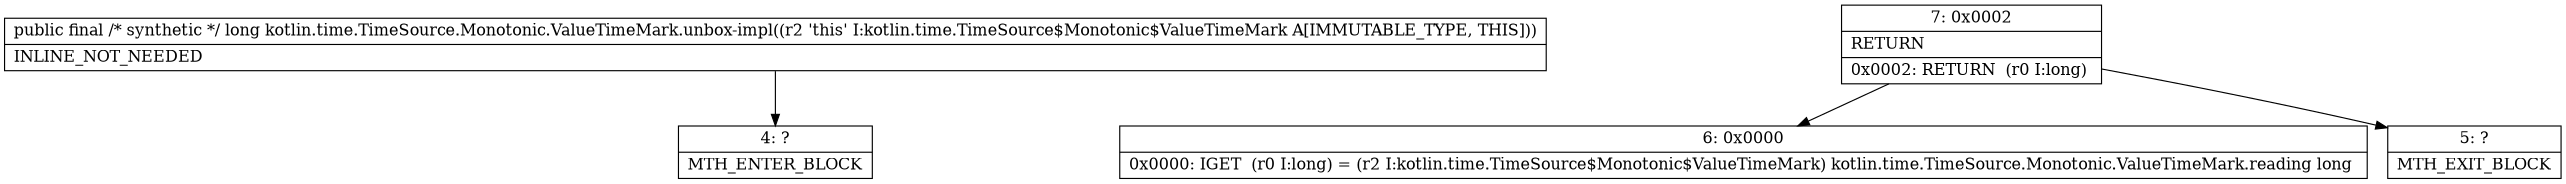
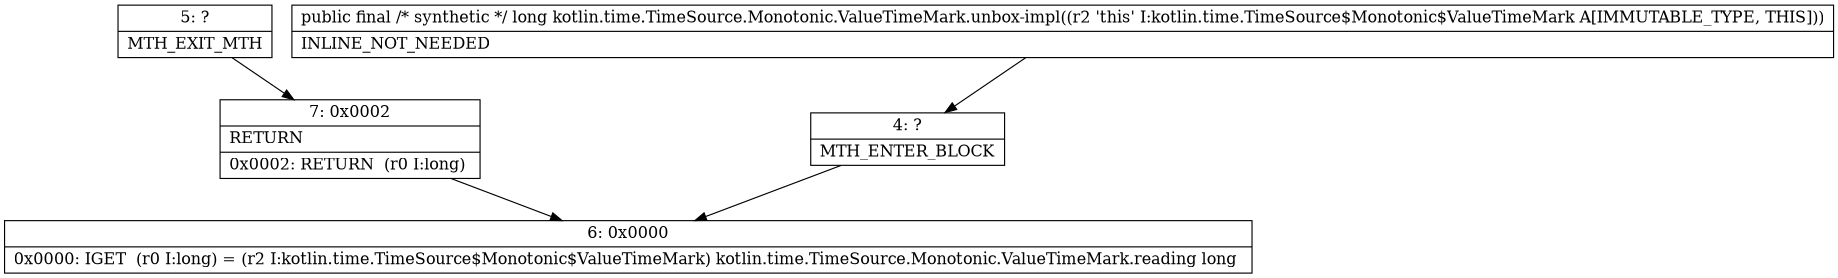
(2239, 96) -> (258, 75)
(2474, 165) -> (195, 44)
none -> (774, 191)
